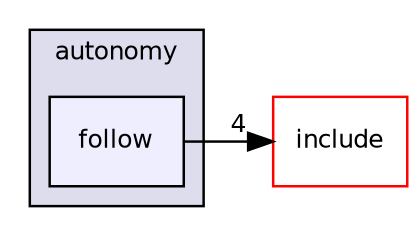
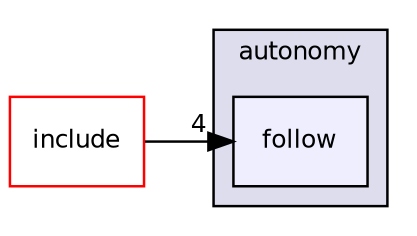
(219, 142) -> (177, 142)
